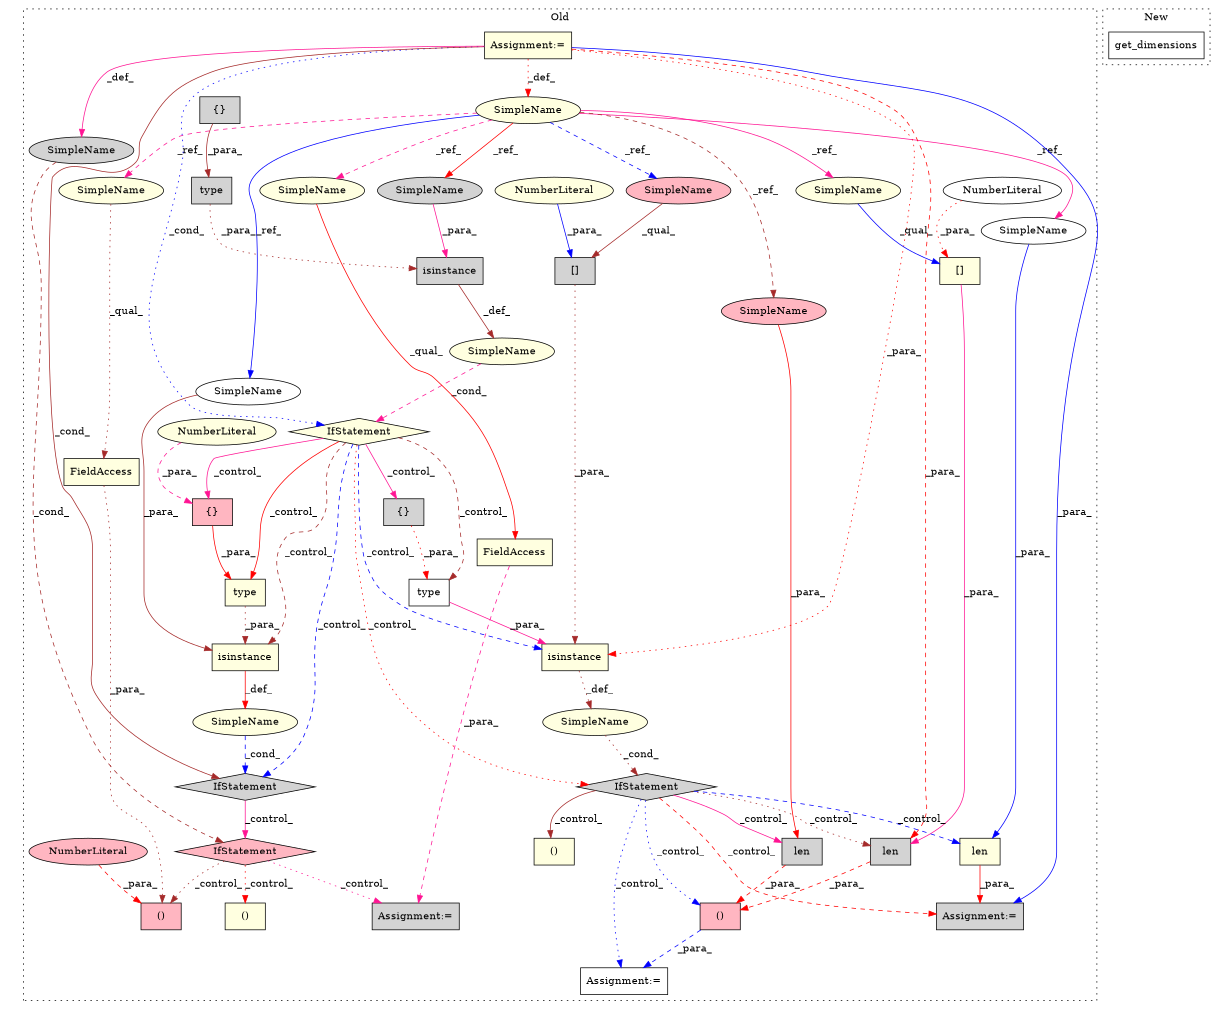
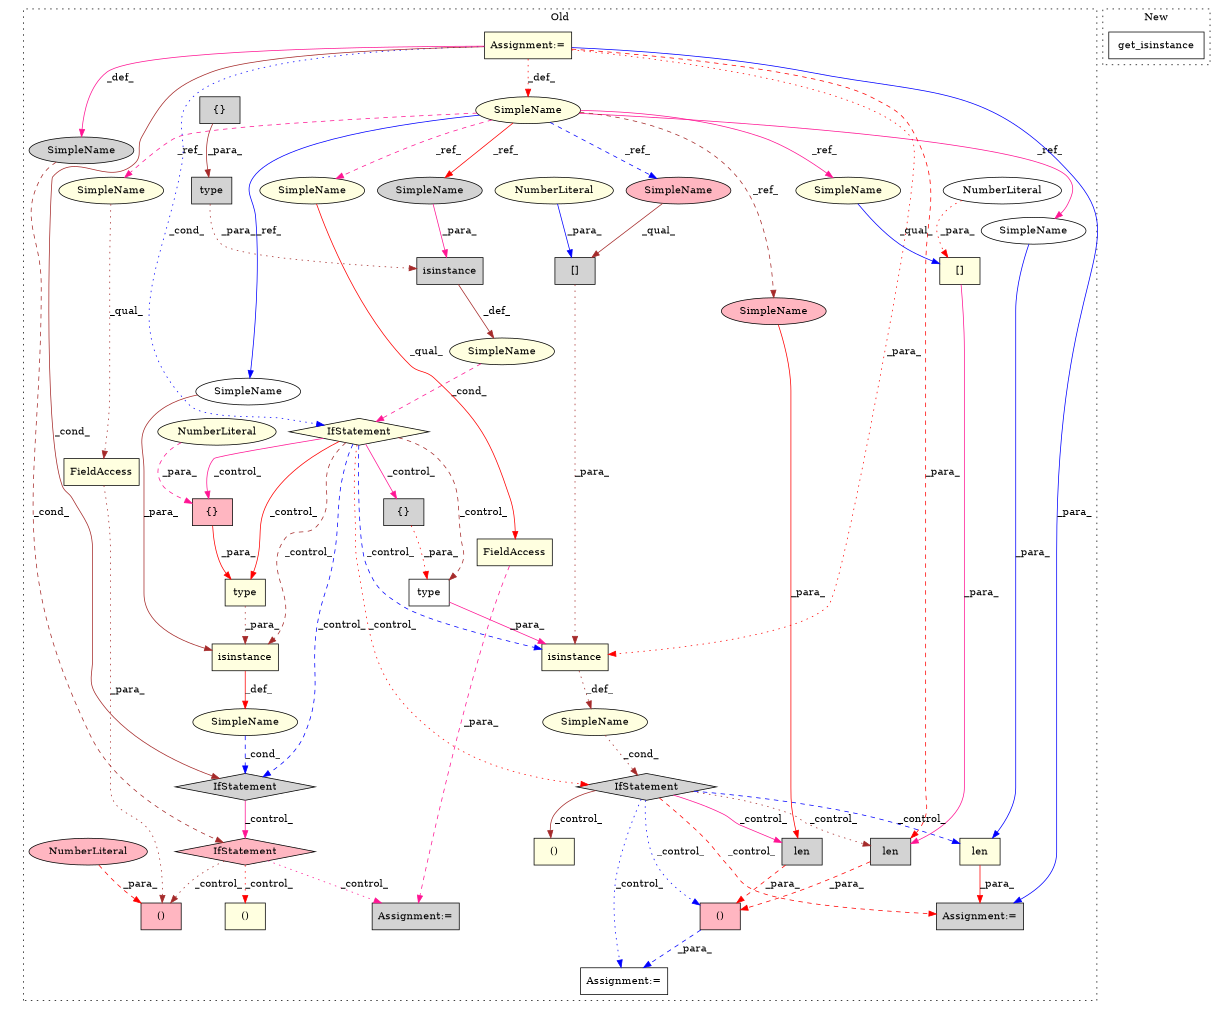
(1156, 45) -> (1156, 45)
